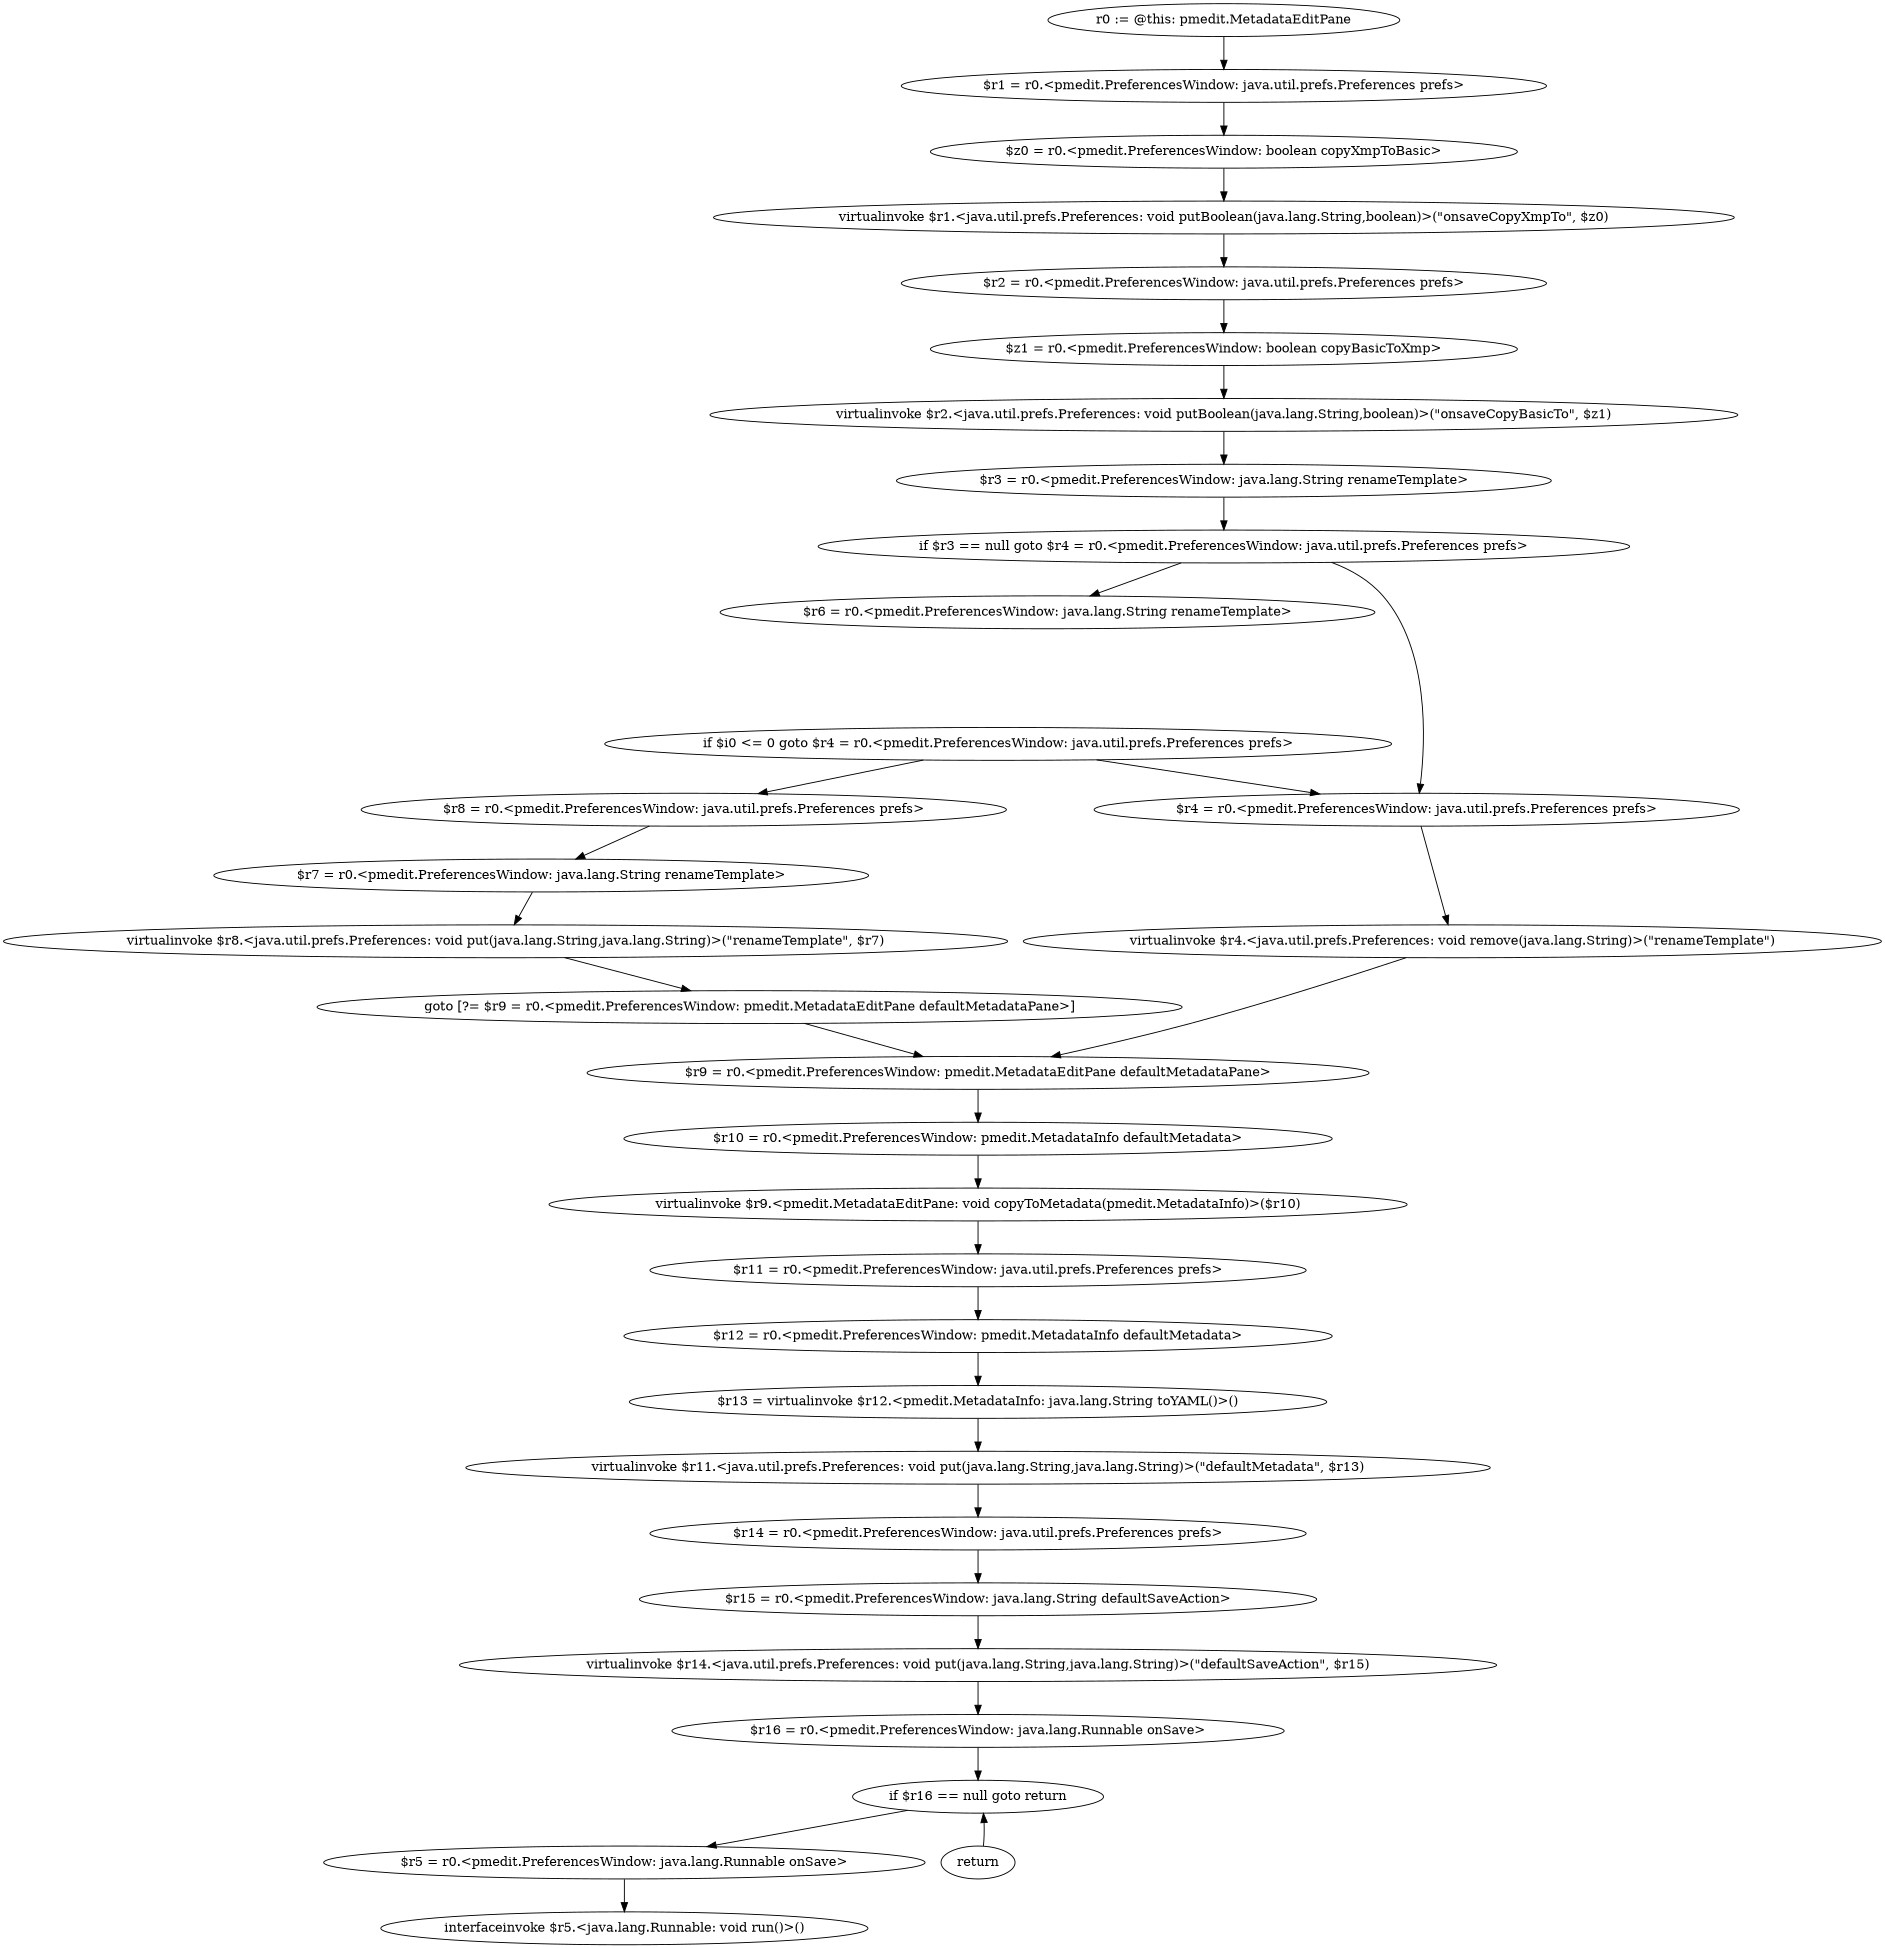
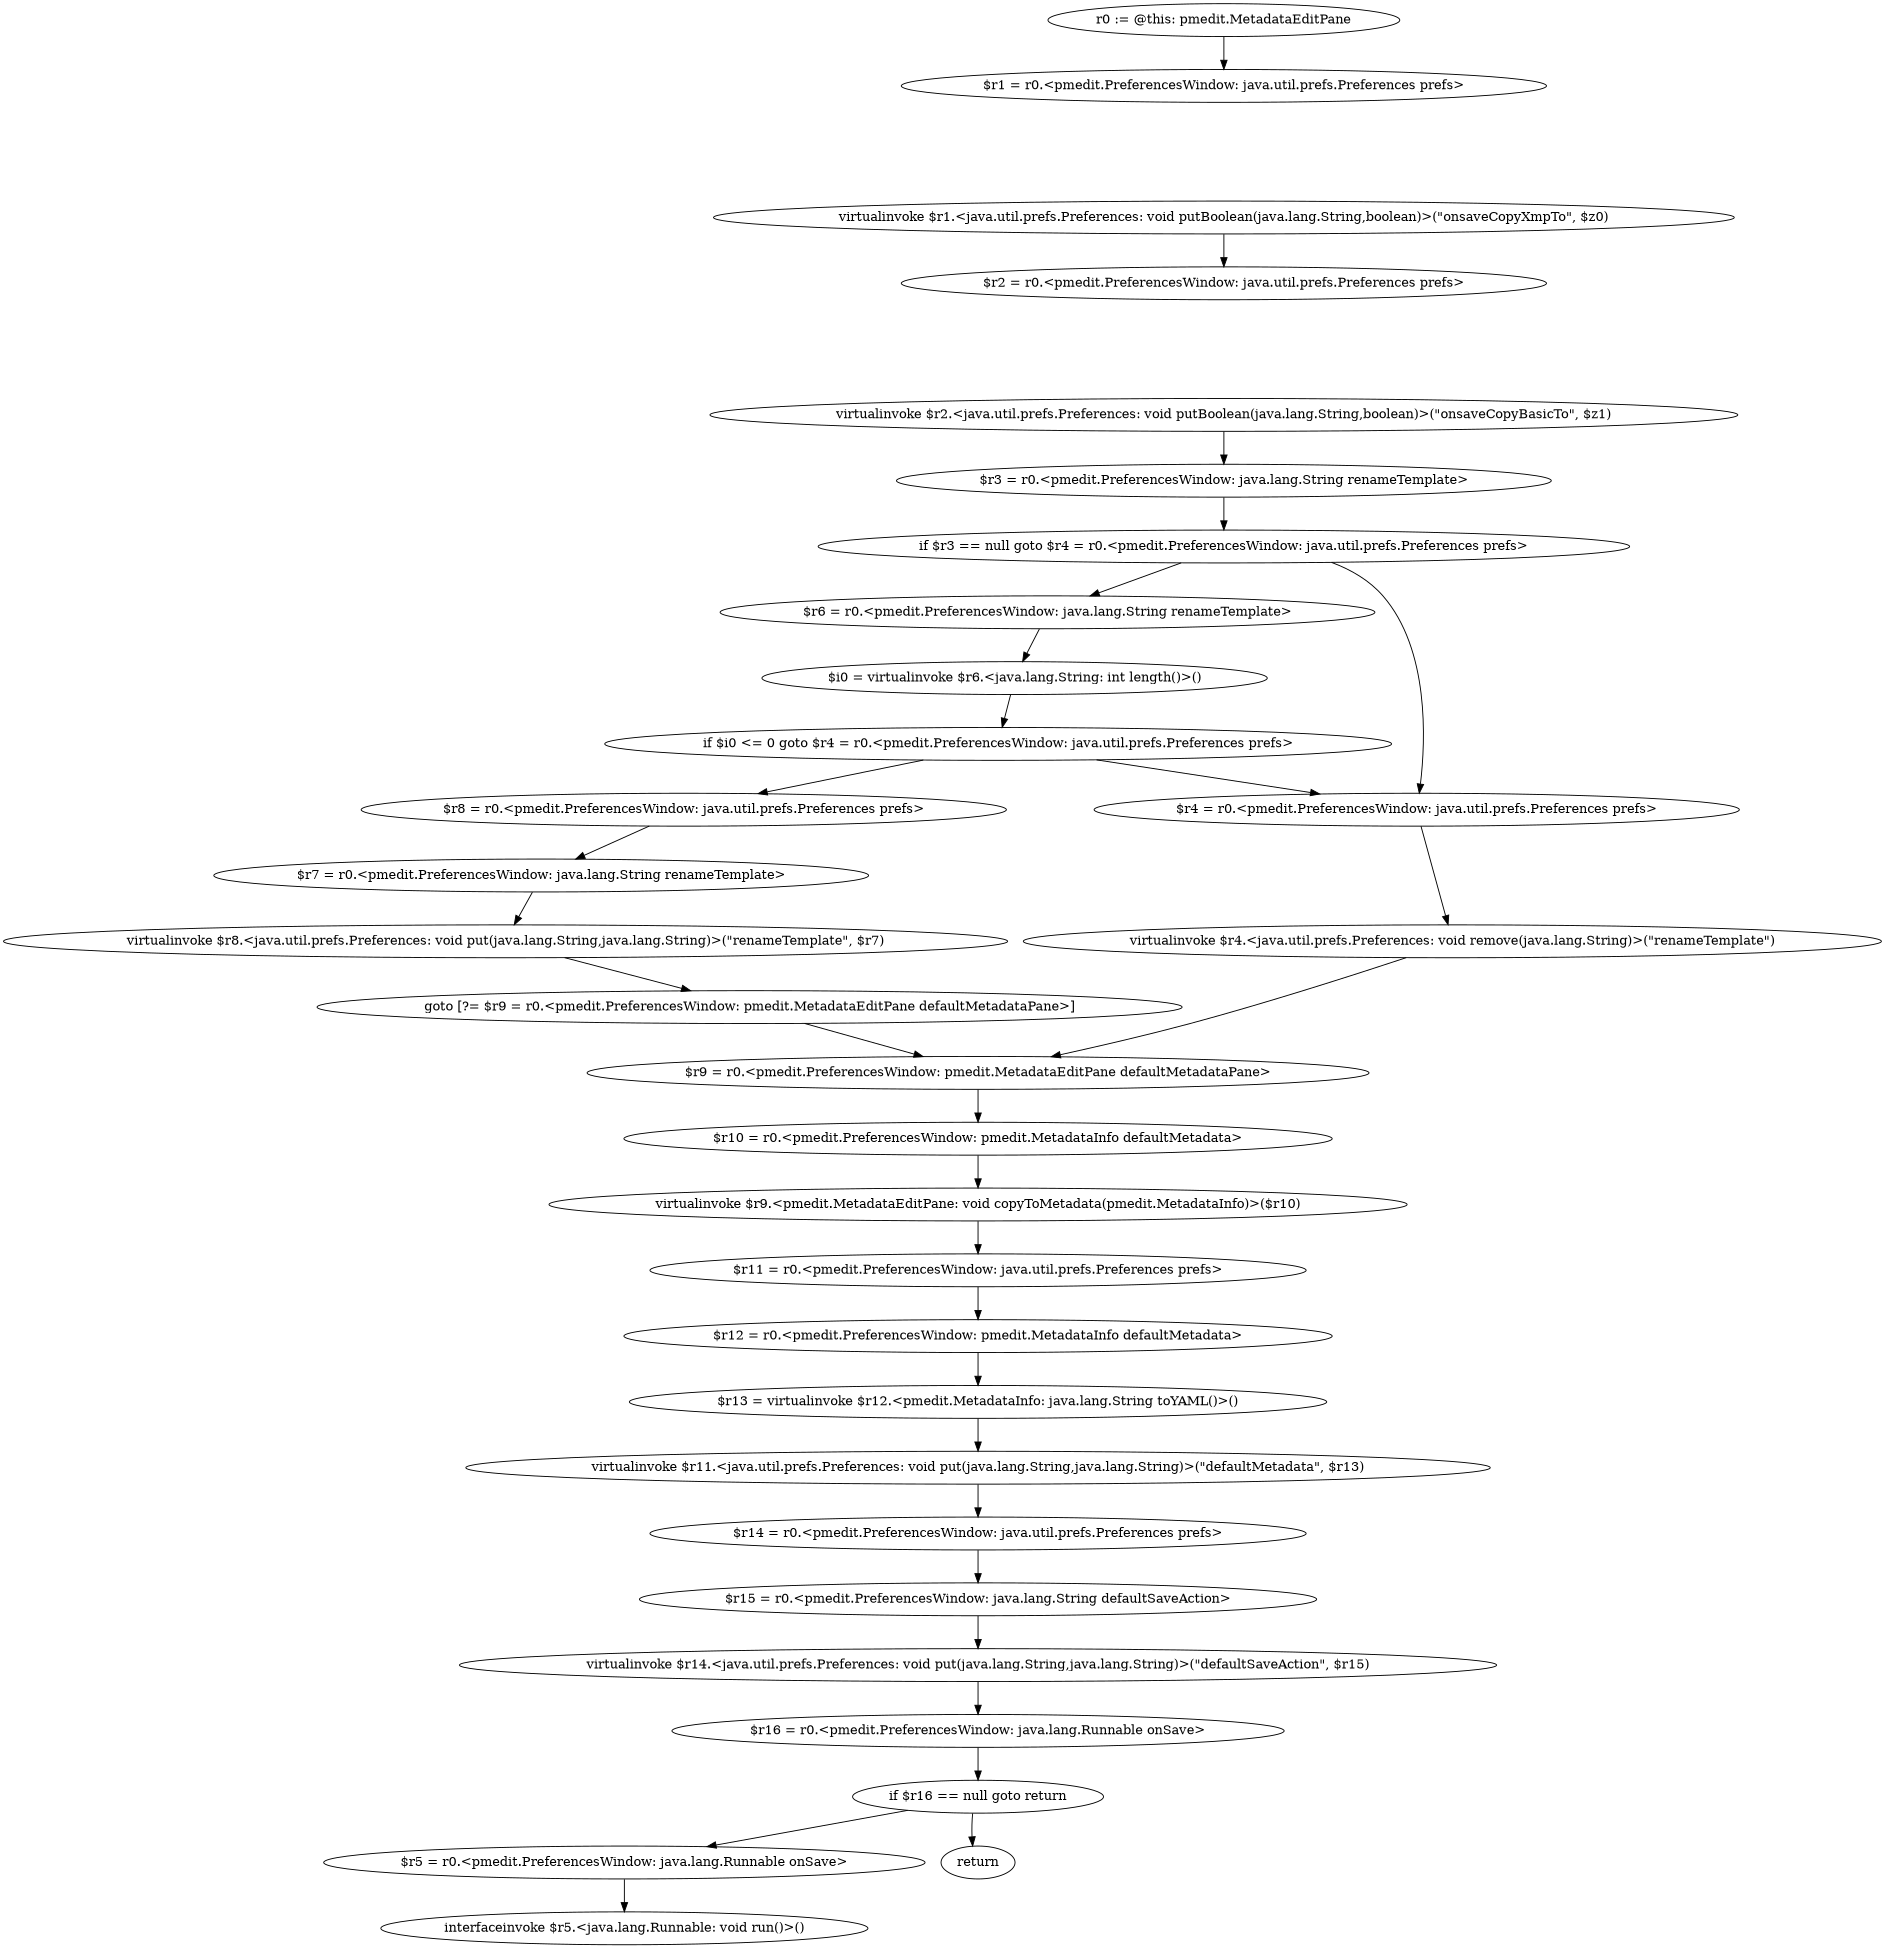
(1224, 152) -> none
(1224, 349) -> none
none -> (1015, 678)
(984, 1834) -> (972, 1825)
